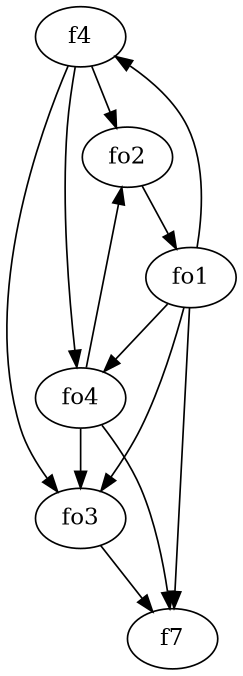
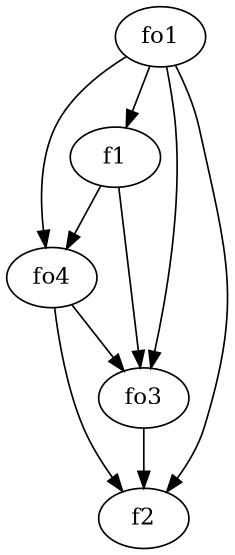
(81, 37) -> (115, 157)
(127, 157) -> none
(173, 639) -> (144, 518)
